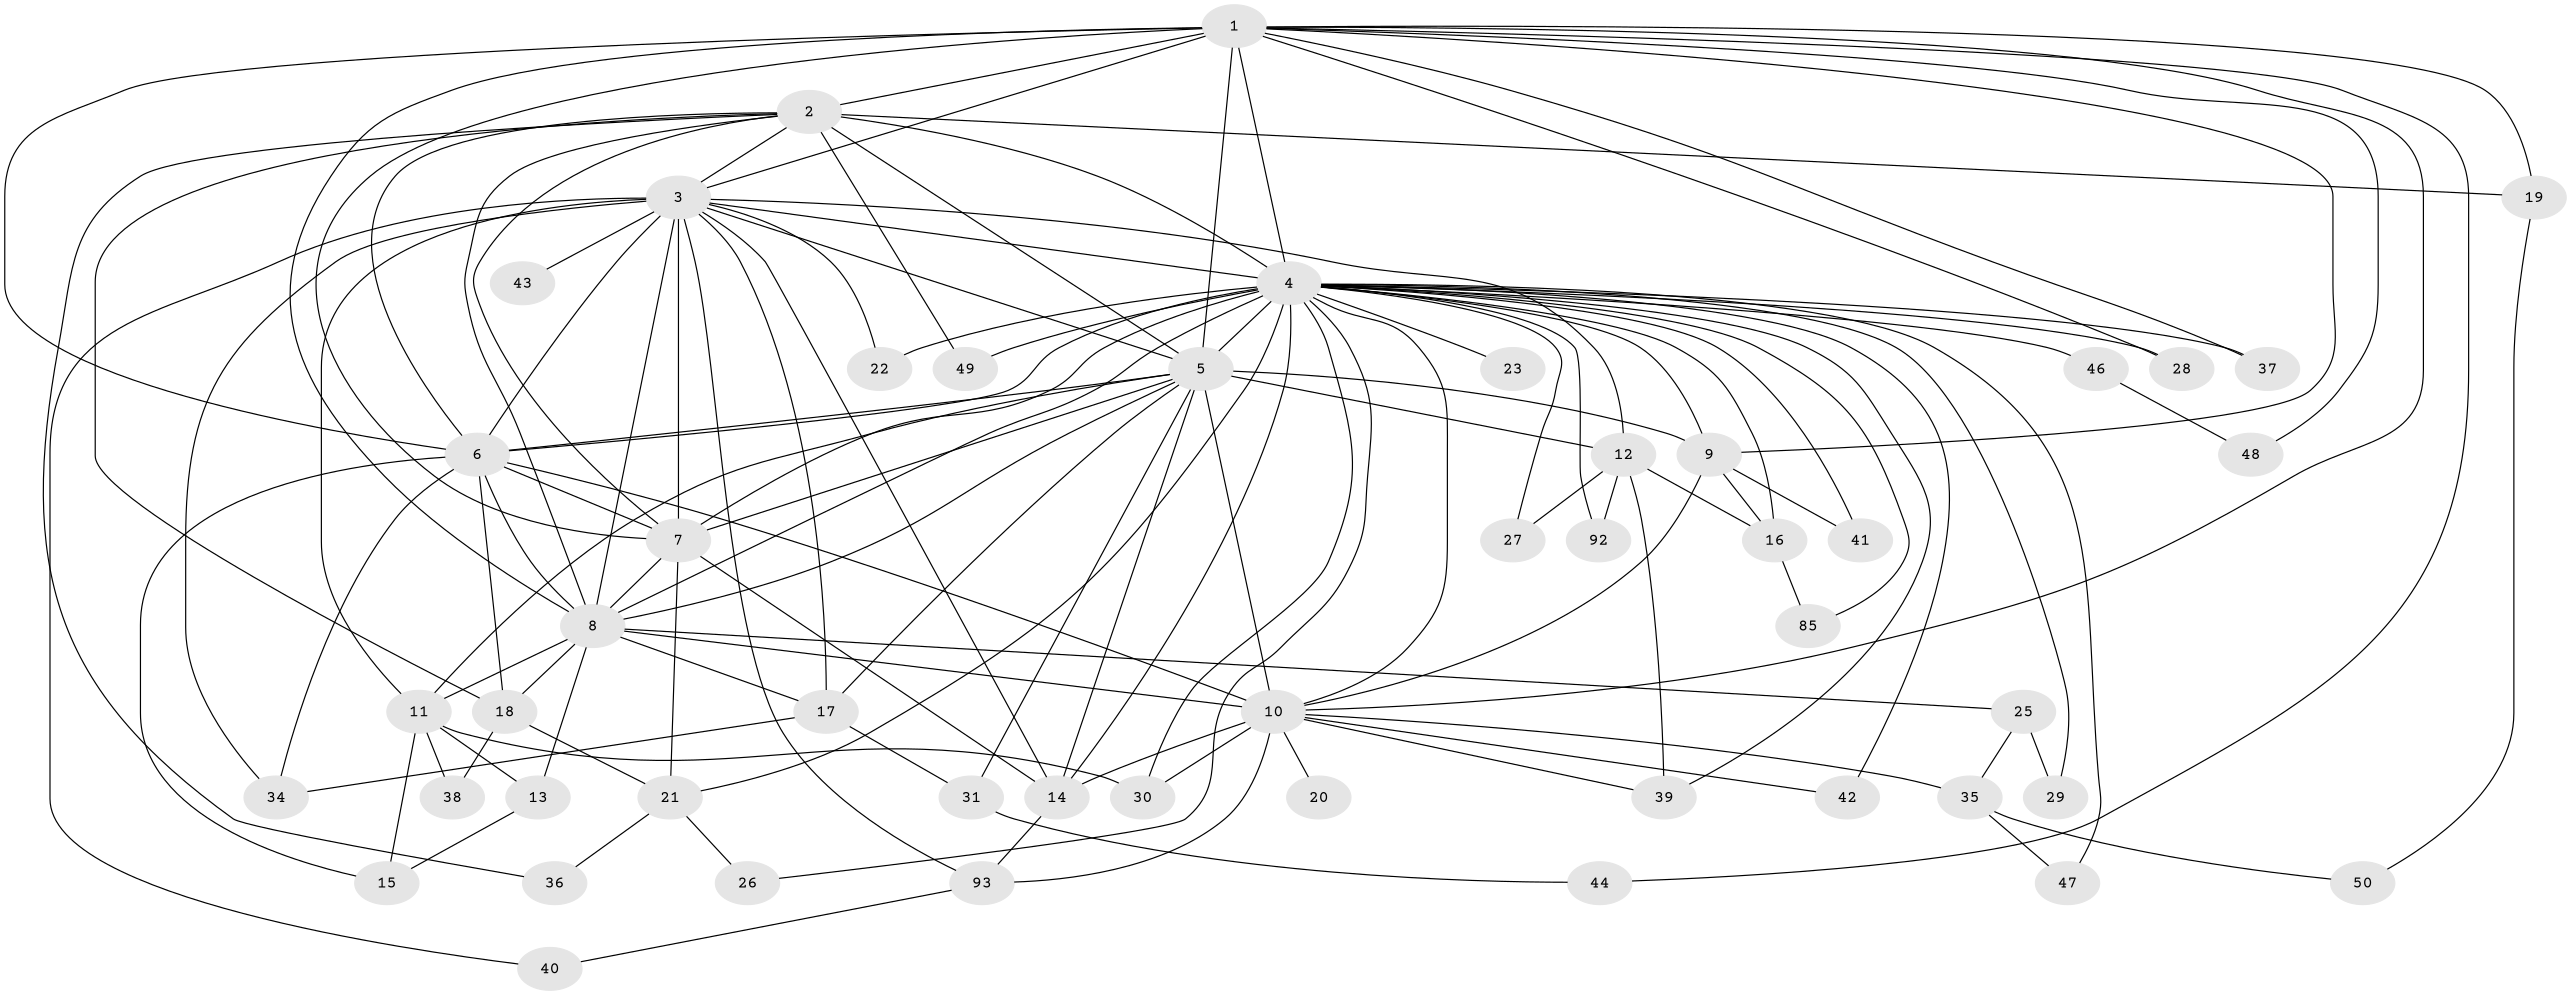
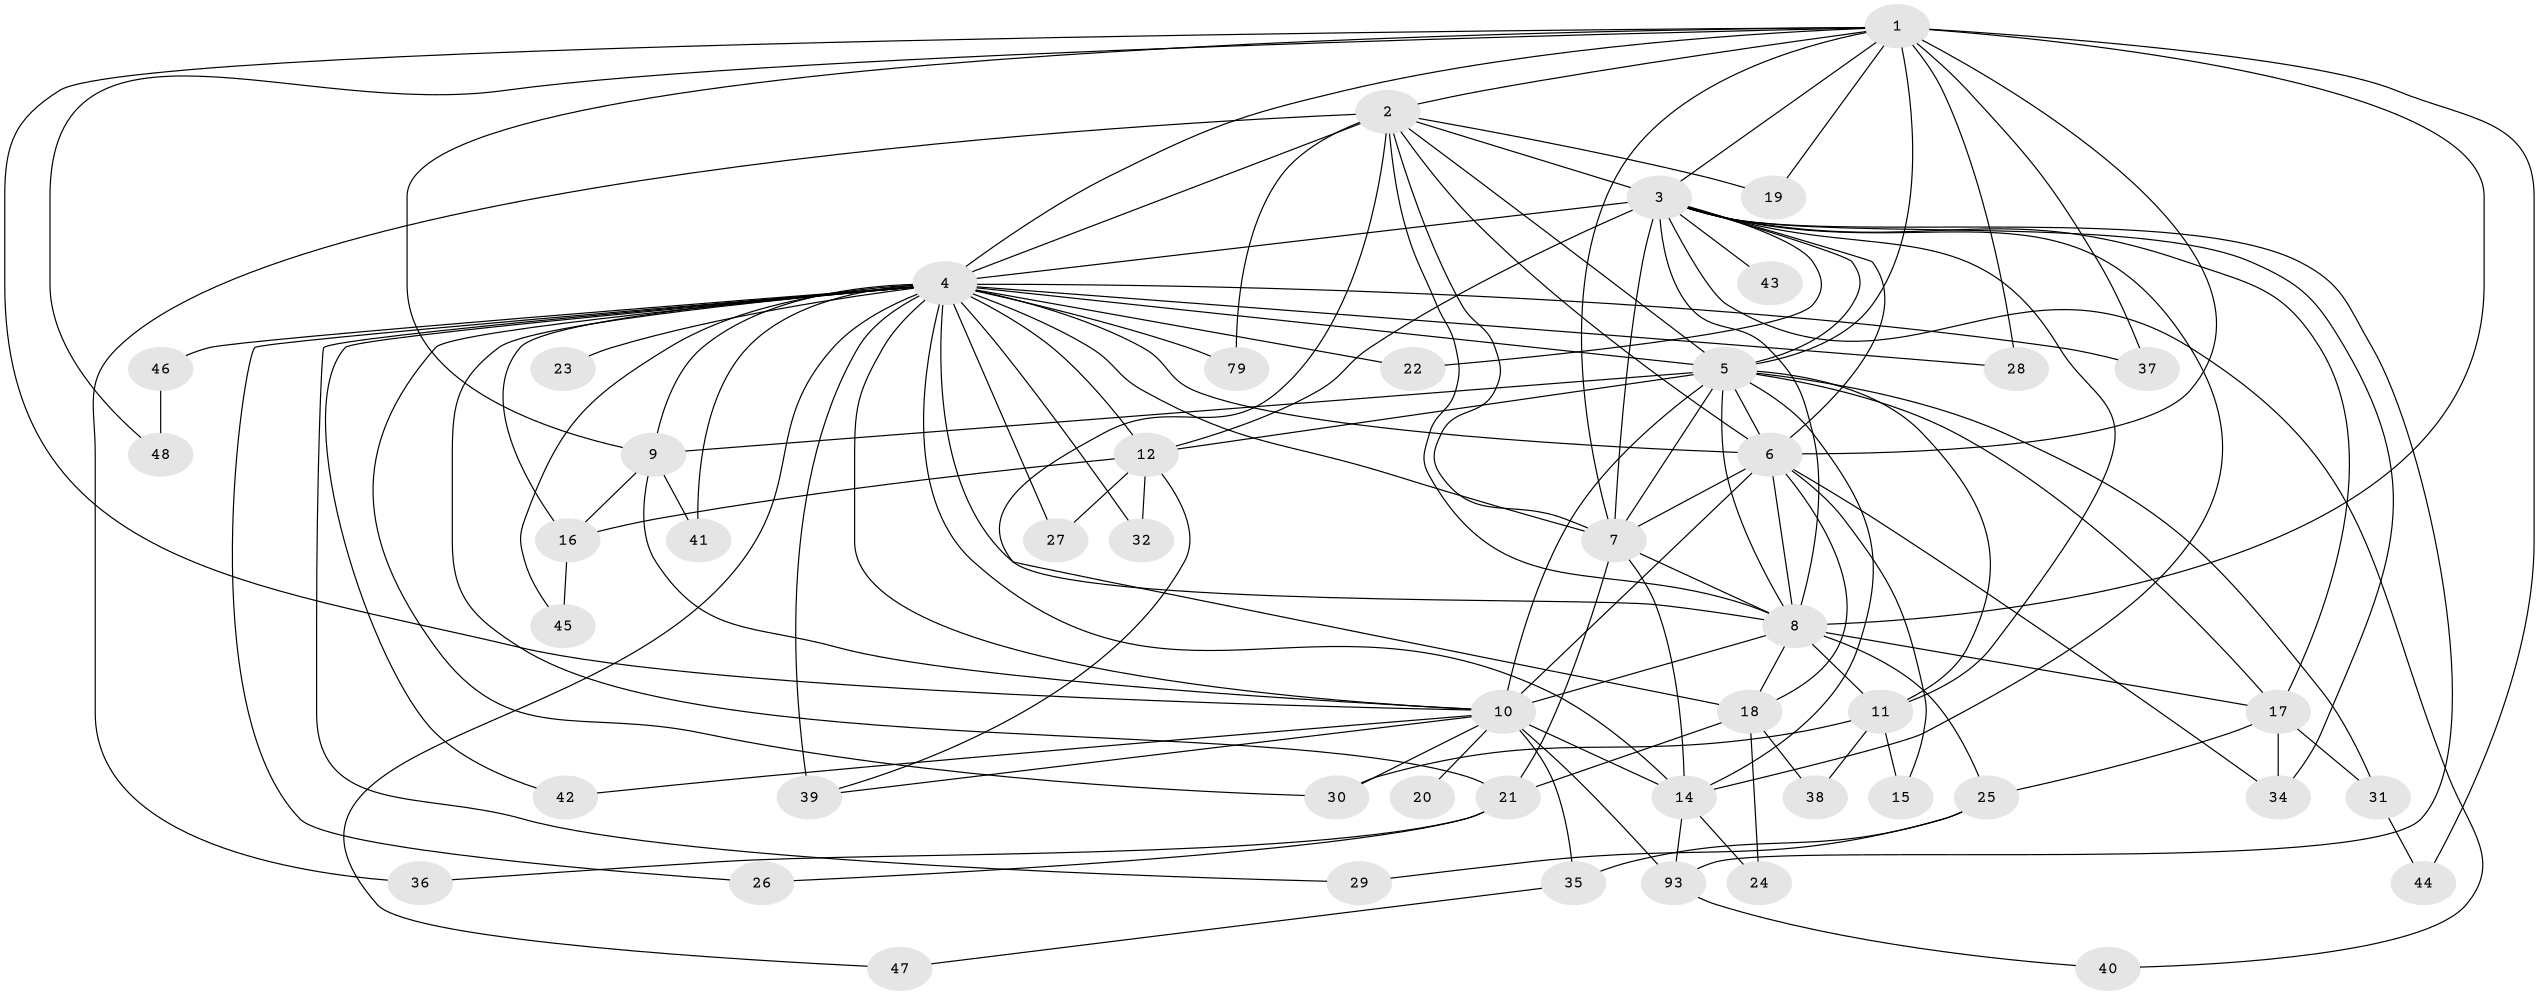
none -> (1061, 355)
(965, 369) -> (1237, 369)
(1599, 540) -> (1141, 540)
(1808, 626) -> (563, 626)
none -> (2136, 761)
(538, 797) -> none
none -> (1759, 883)
(2363, 883) -> none
